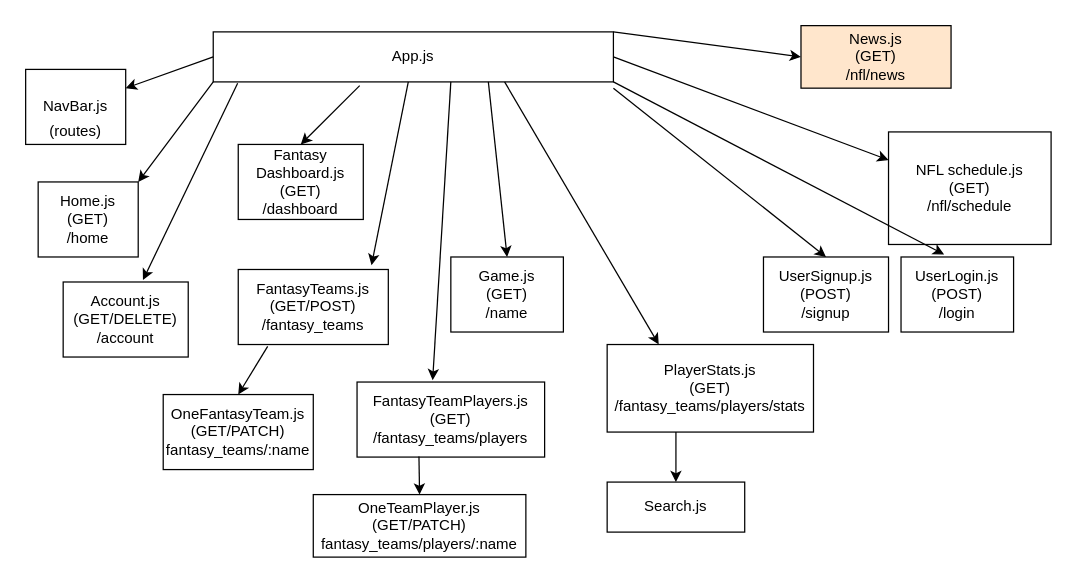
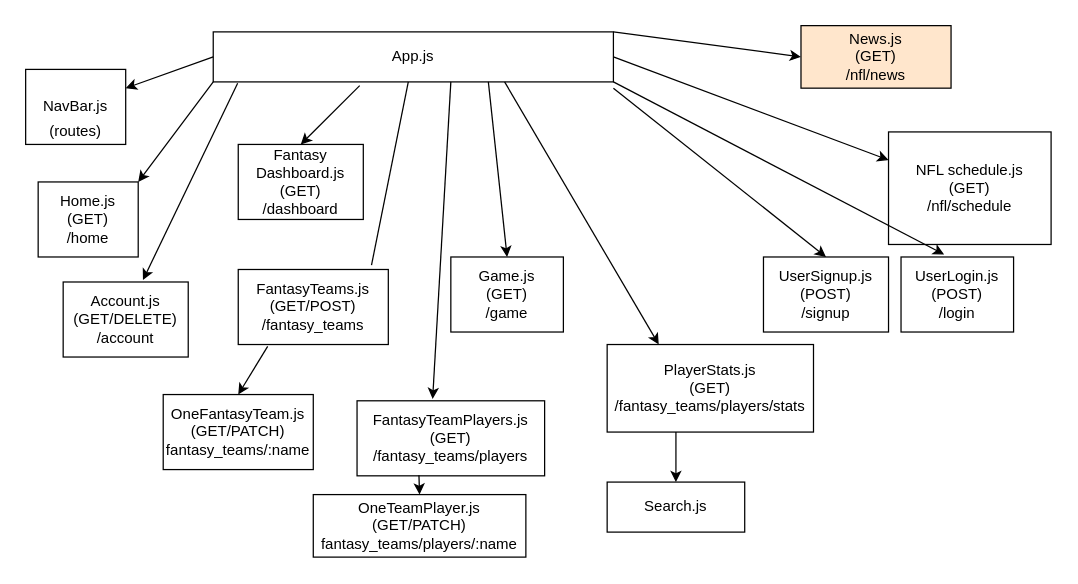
(373, 255) -> (373, 259)
(507, 294) -> (507, 294)
(451, 419) -> (451, 438)
